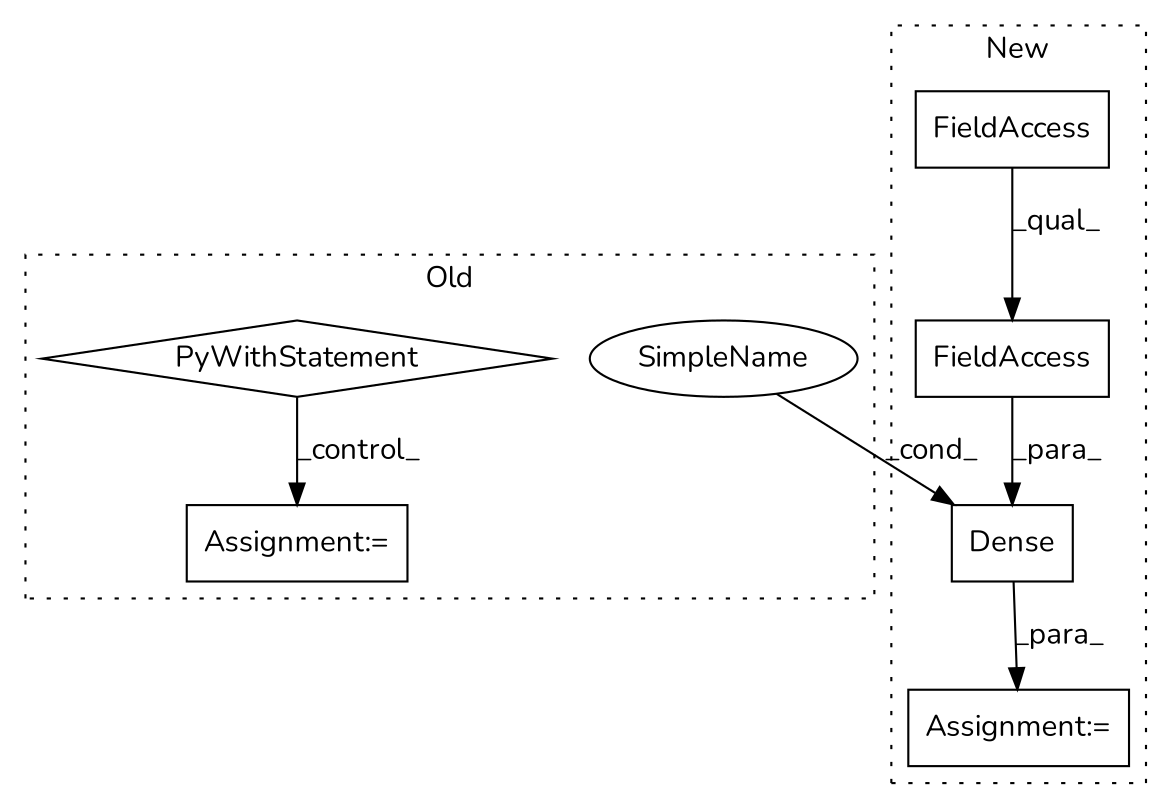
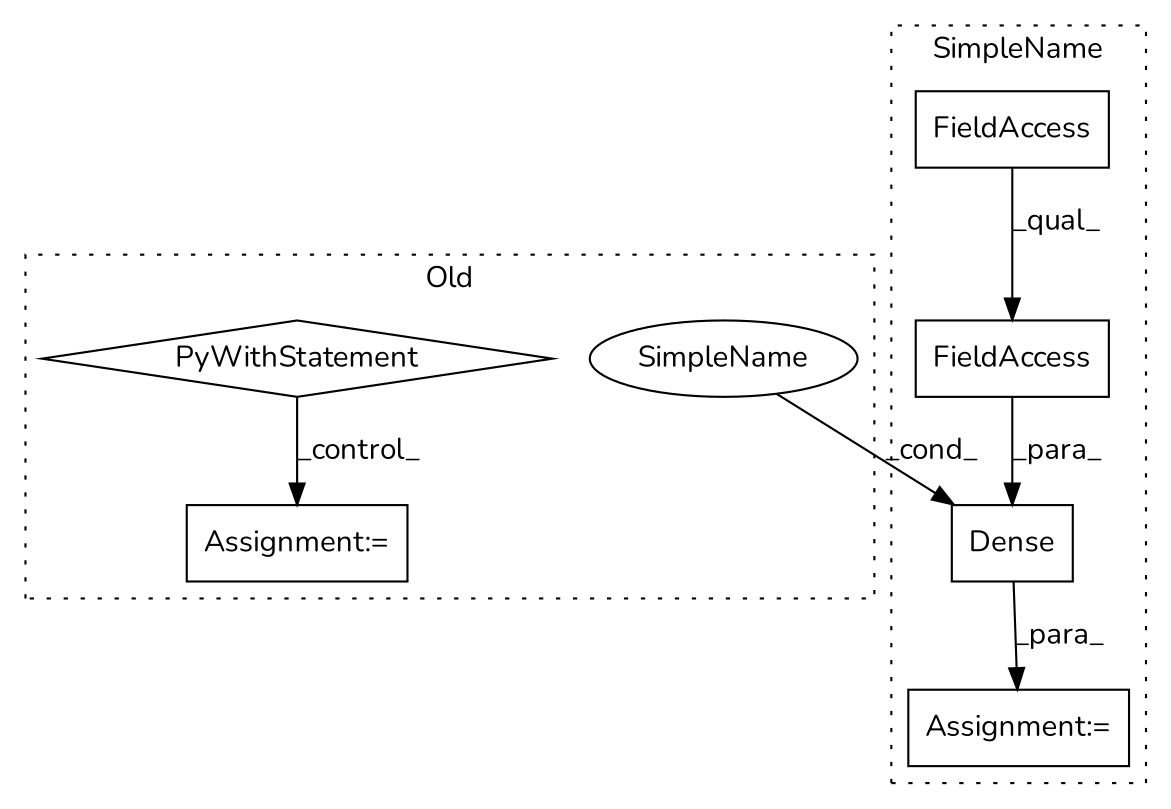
(1019, 50) -> (1019, 50)
